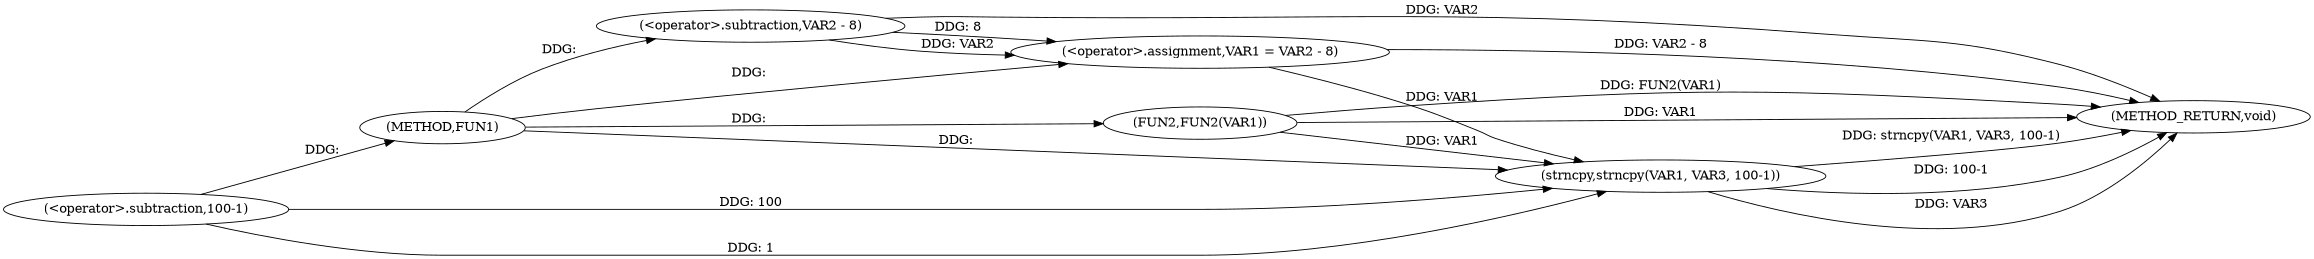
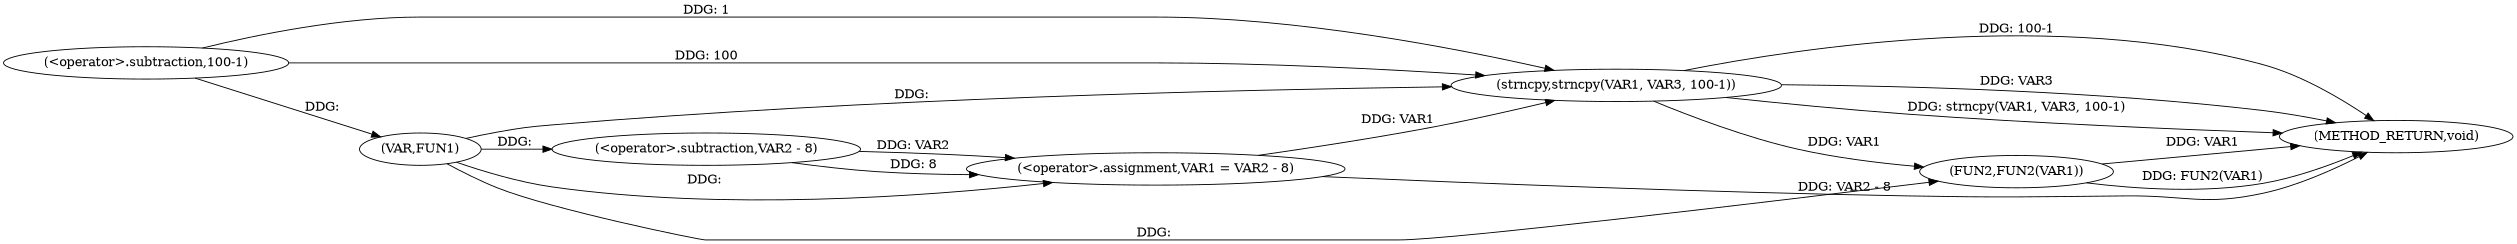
(1523, 18) -> none
(443, 128) -> (420, 149)
(1412, 148) -> (1781, 145)
